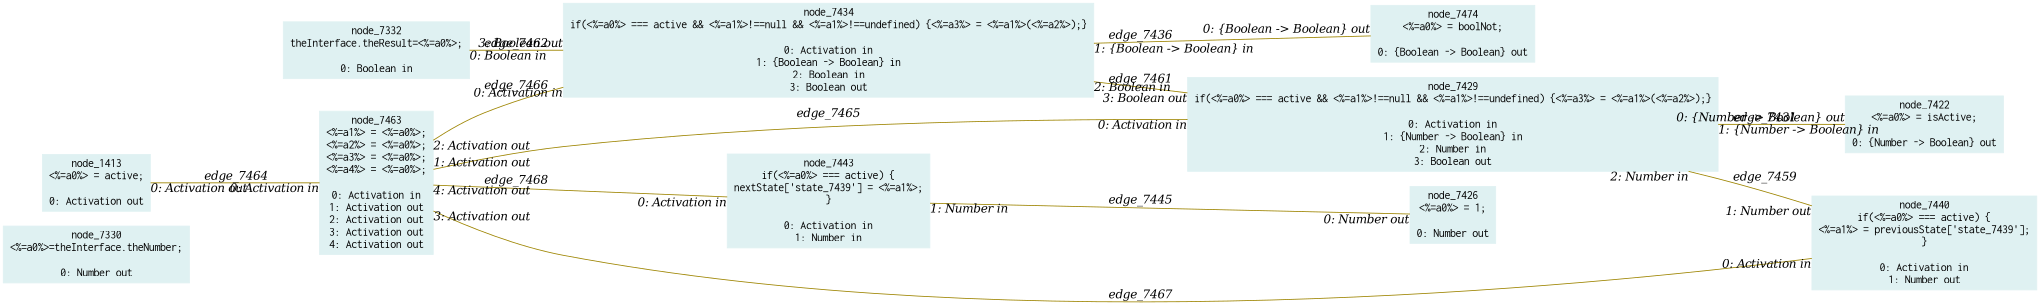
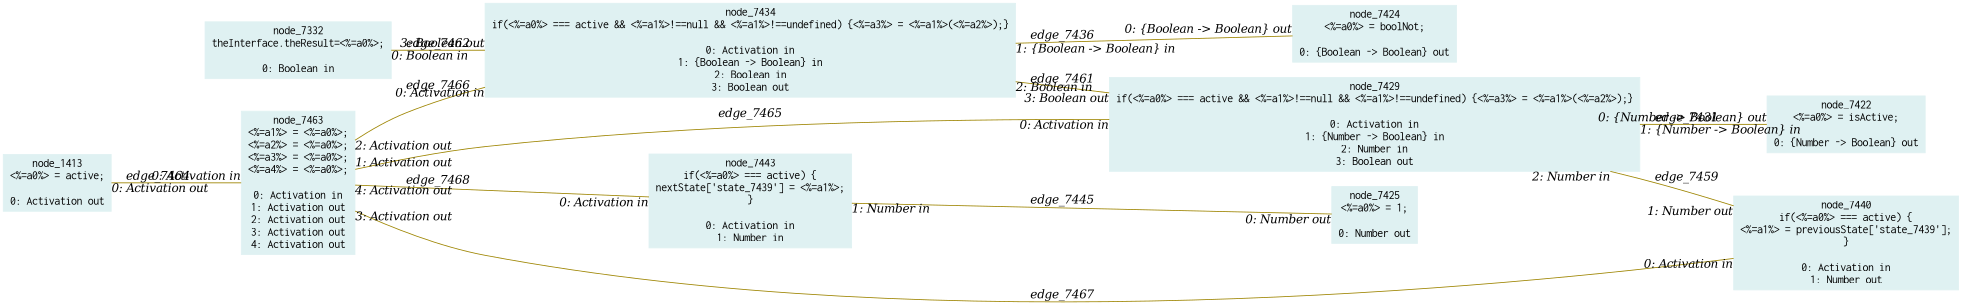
(1453, 34) -> (1375, 34)
(1453, 215) -> (1375, 215)
(96, 254) -> none
